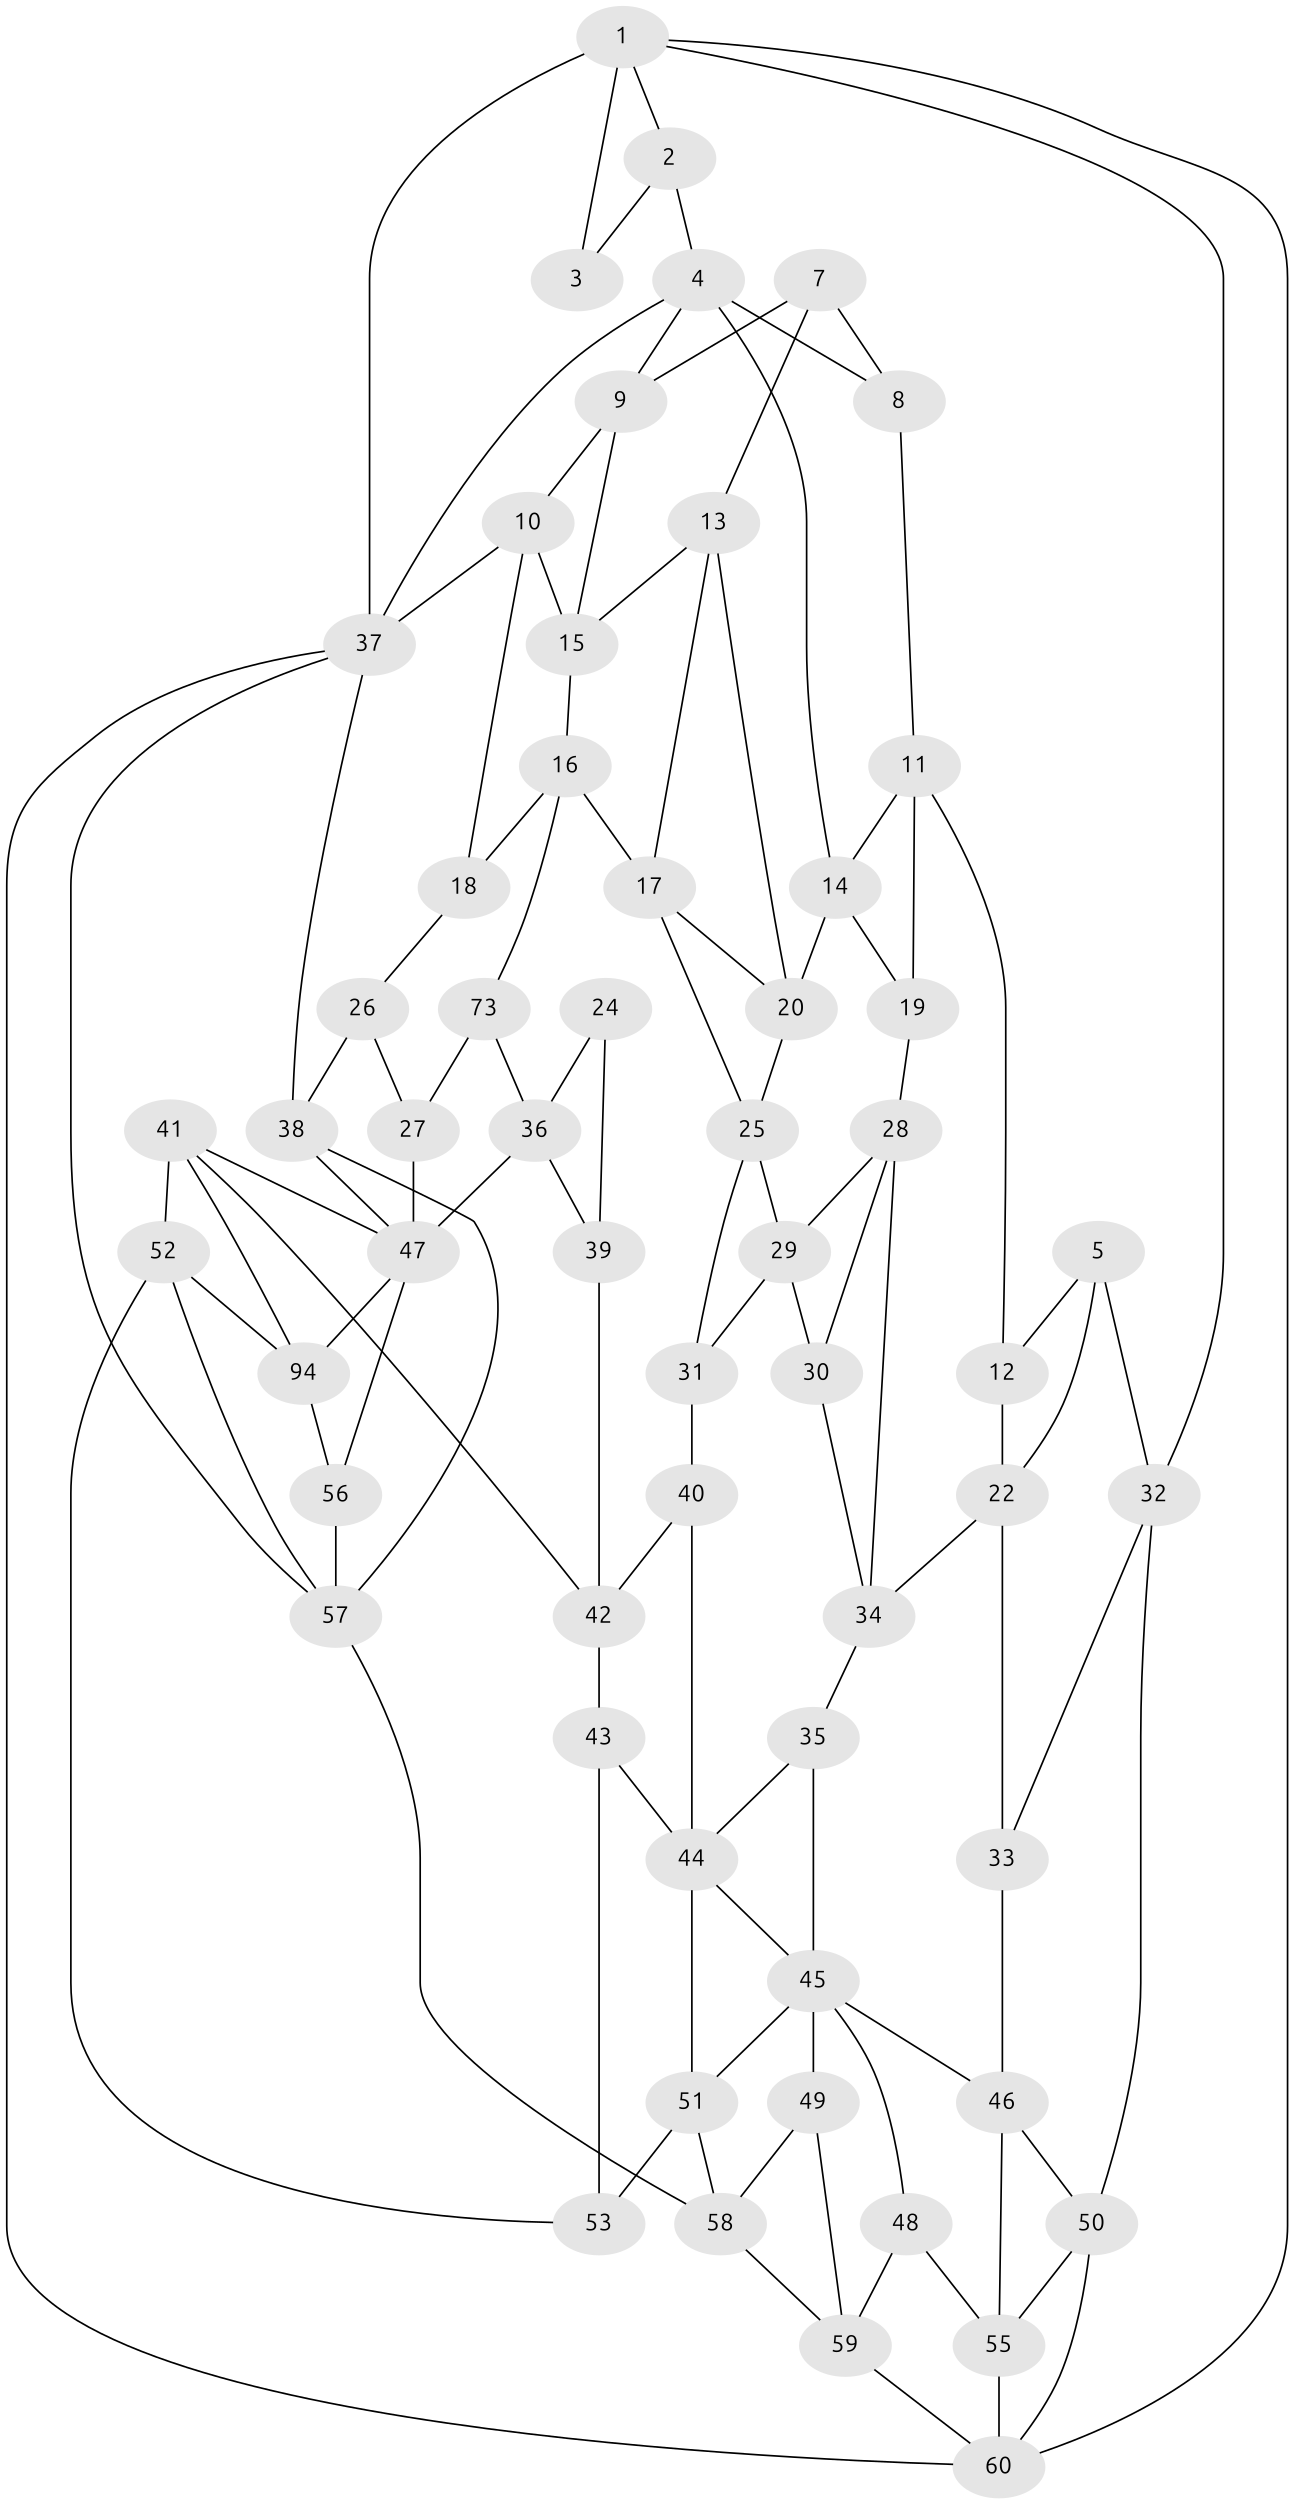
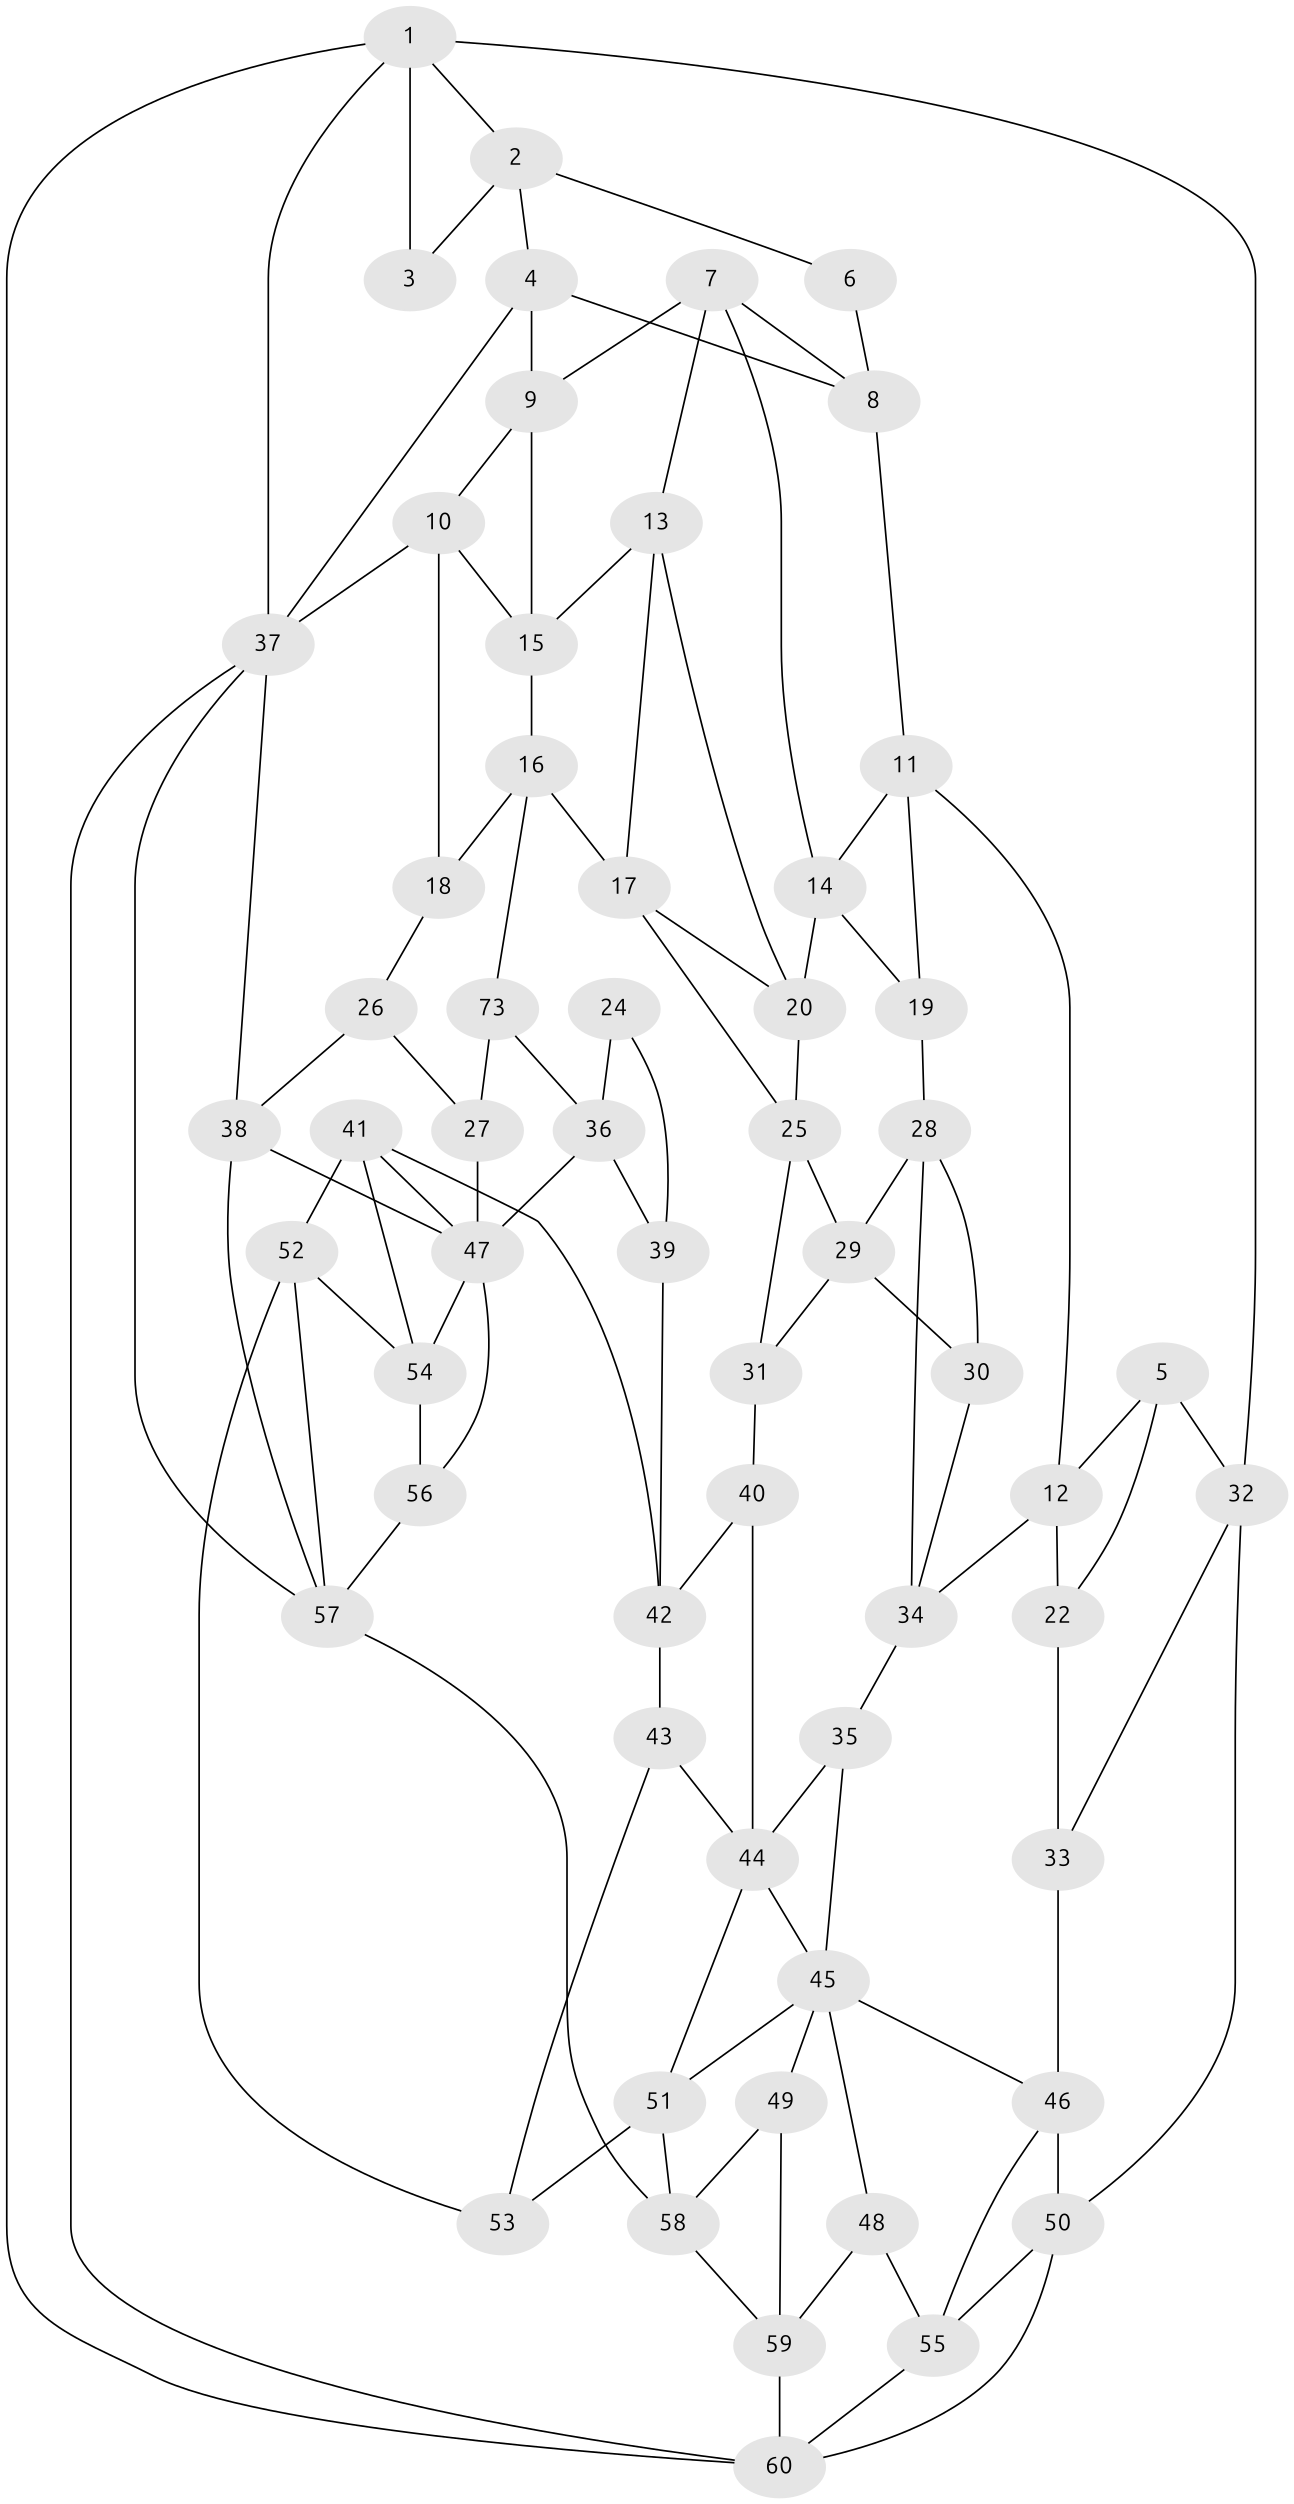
none -> (850, 280)
(807, 573) -> (781, 581)
(304, 1374) -> (420, 1374)
(936, 1556) -> (984, 1556)
